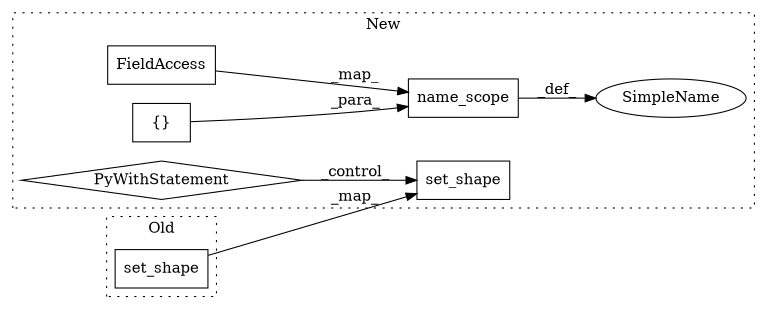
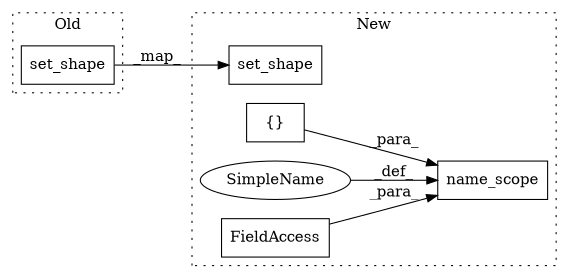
(355, 75) -> (394, 193)
(552, 98) -> (389, 180)
(162, 180) -> none
